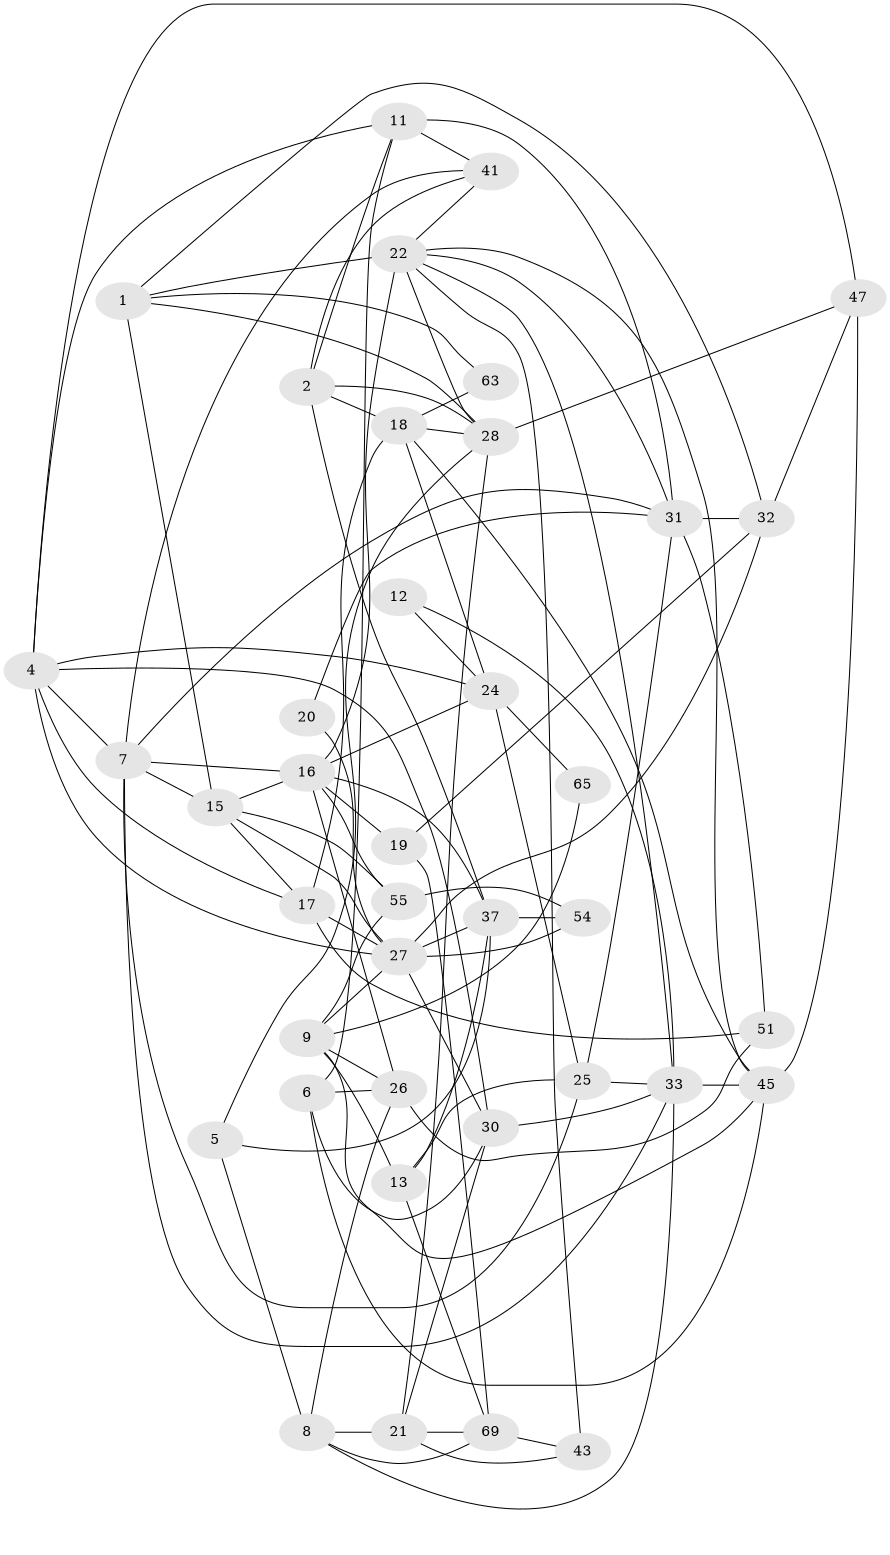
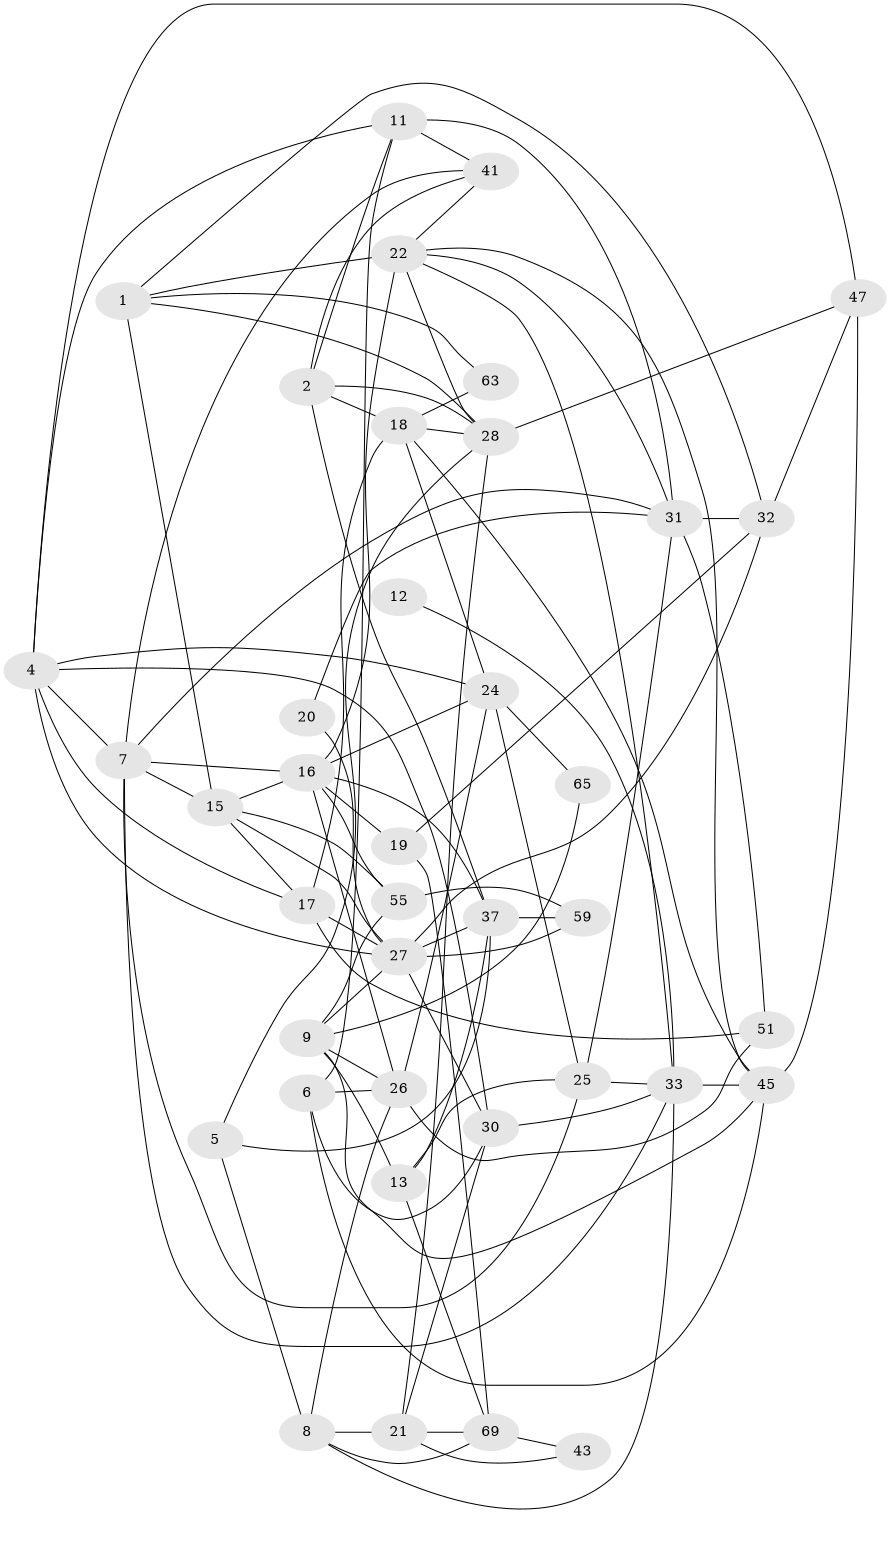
(445, 644) -> (432, 963)
(551, 826) -> none
(583, 918) -> (583, 918)
